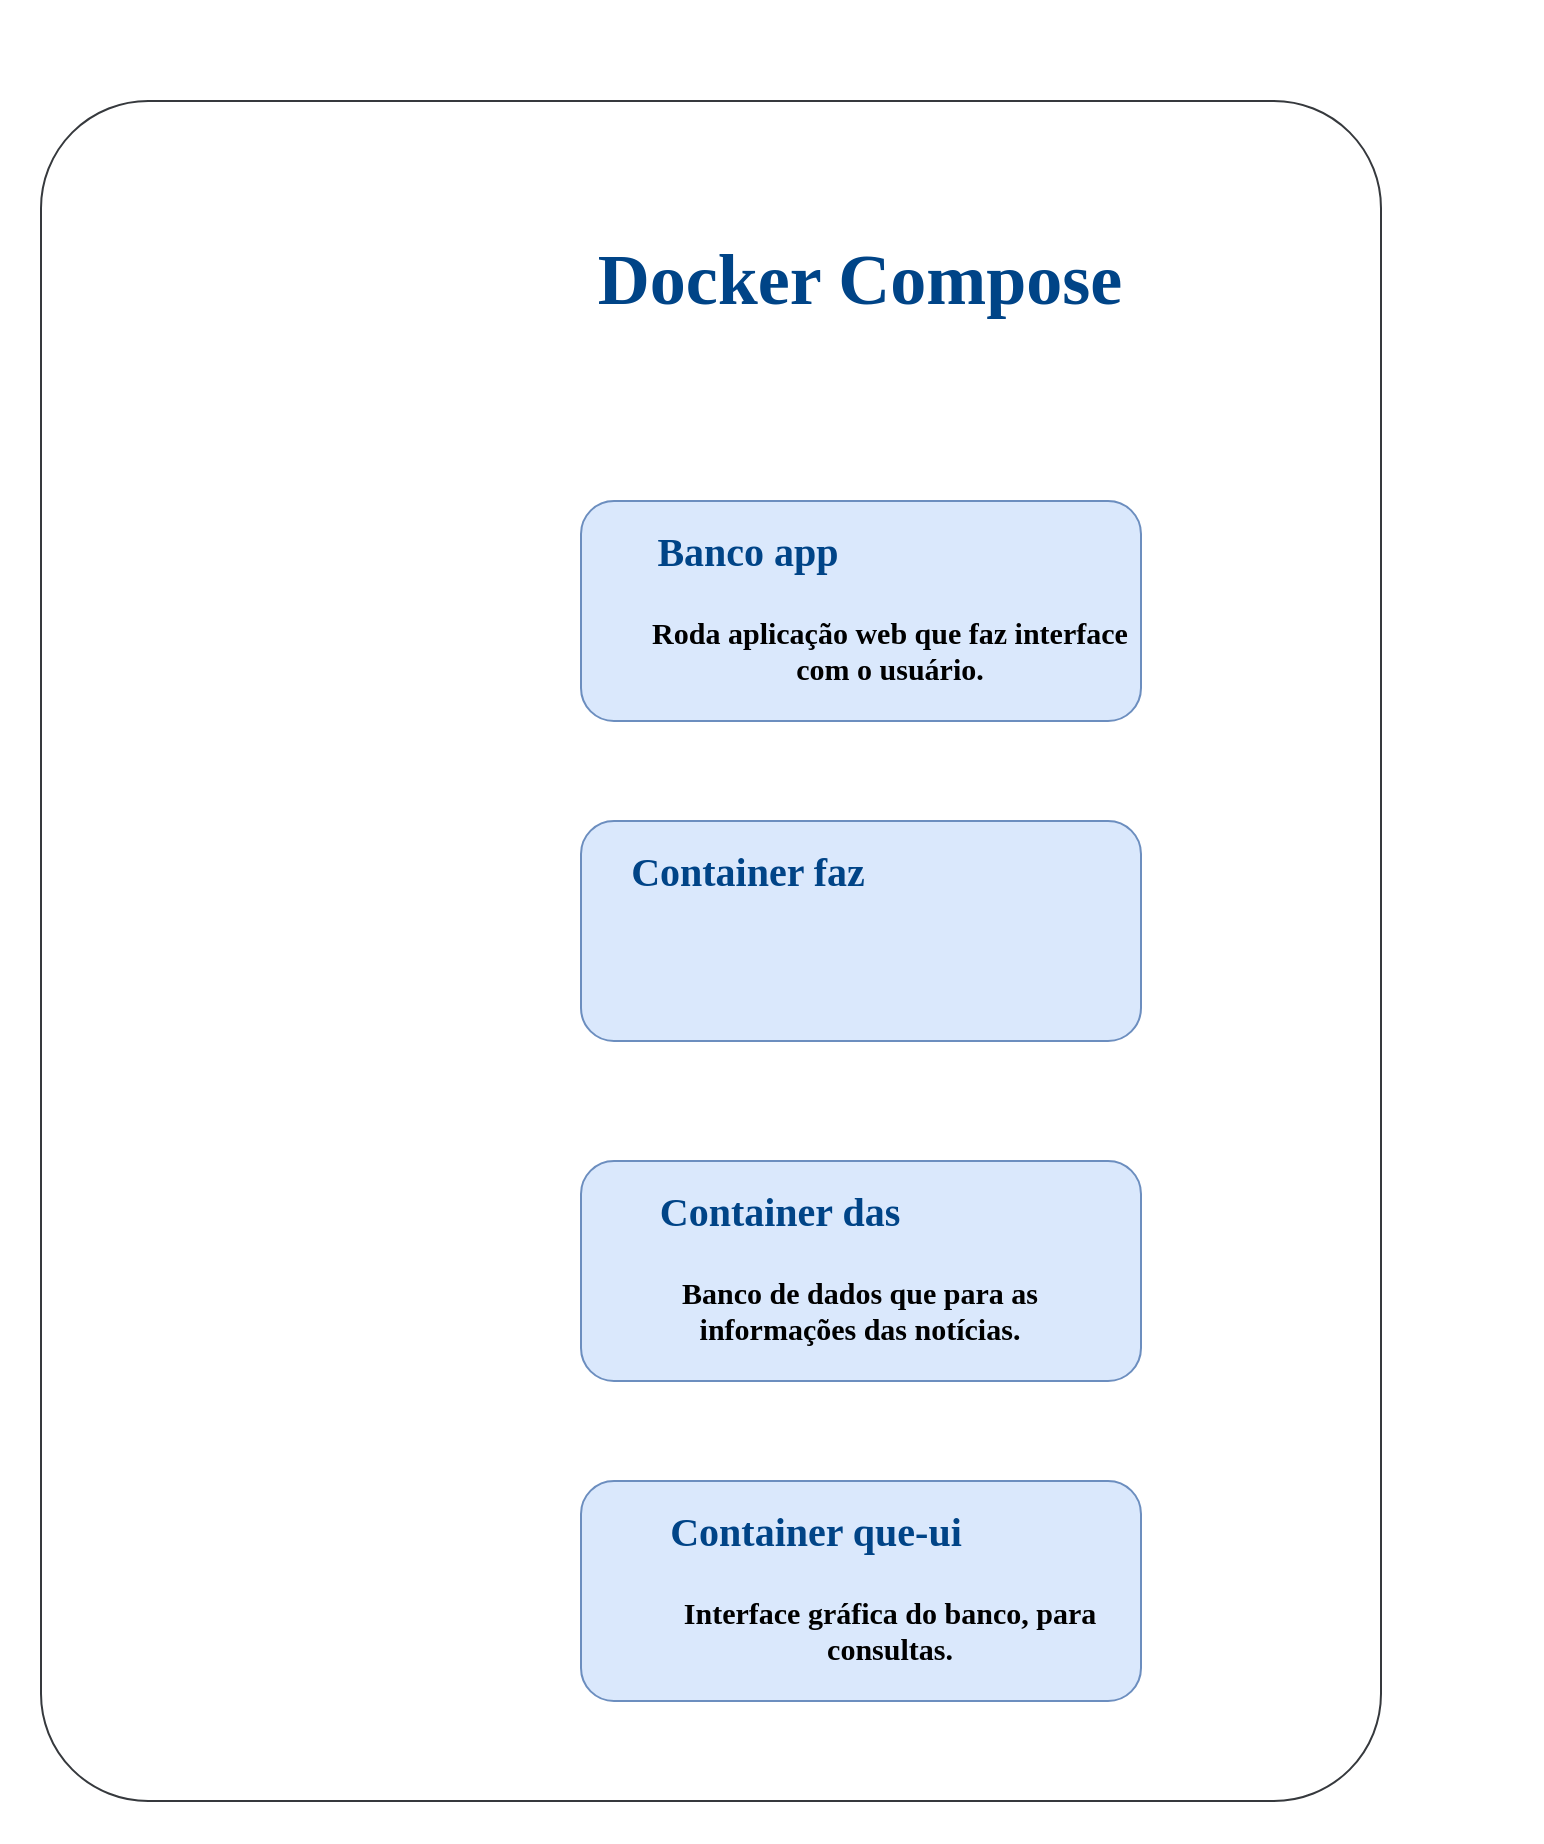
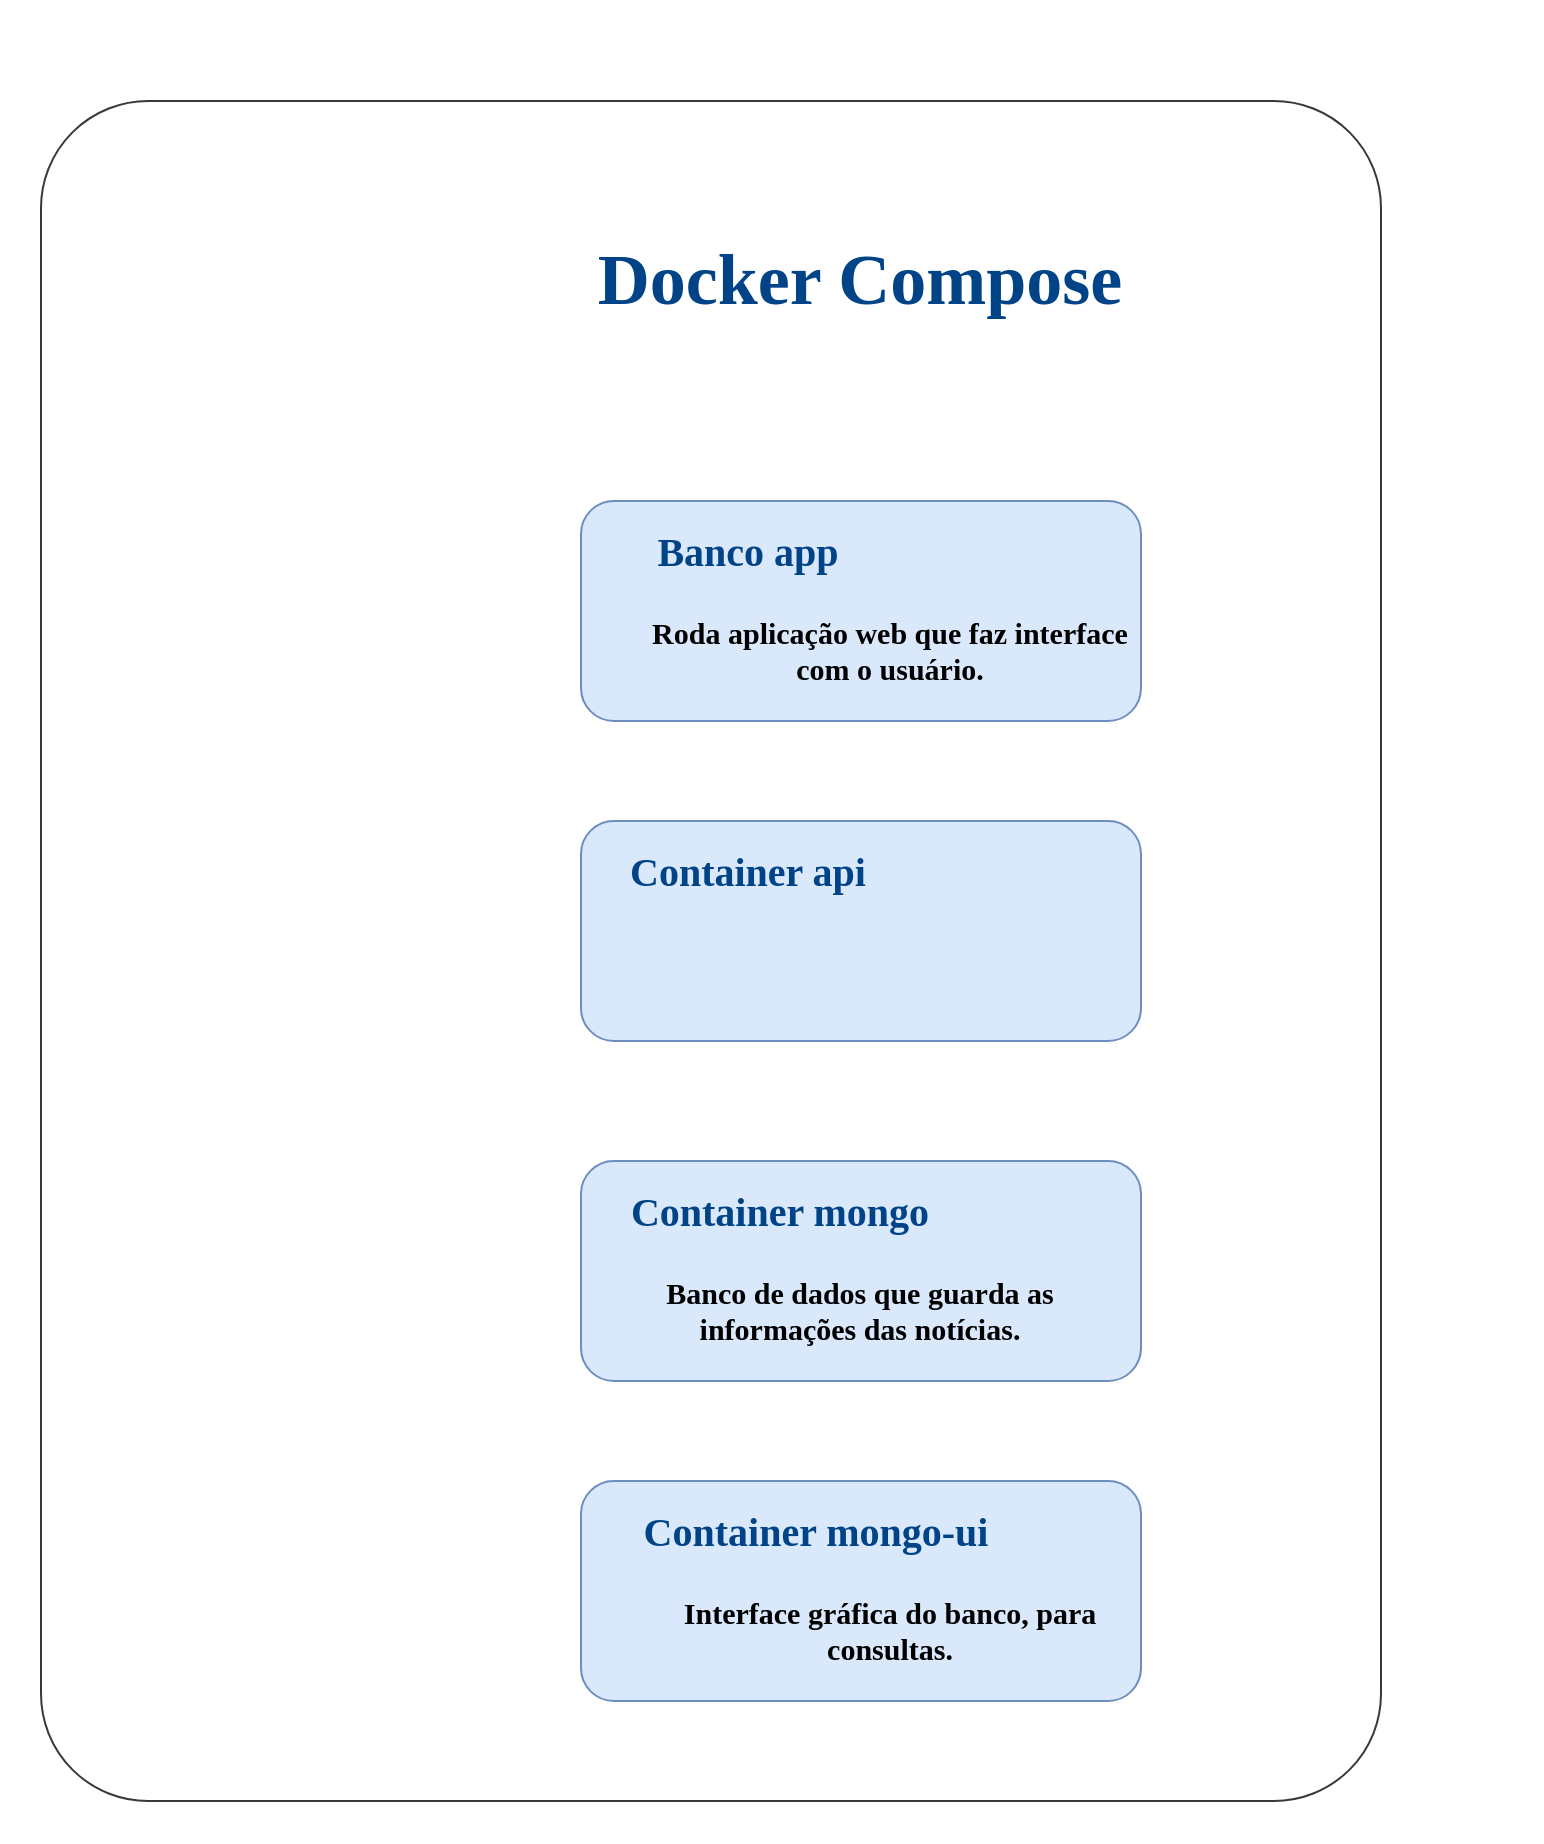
(749, 871) -> (749, 871)
(781, 1211) -> (781, 1211)
(861, 1311) -> (861, 1311)
(817, 1531) -> (817, 1531)
